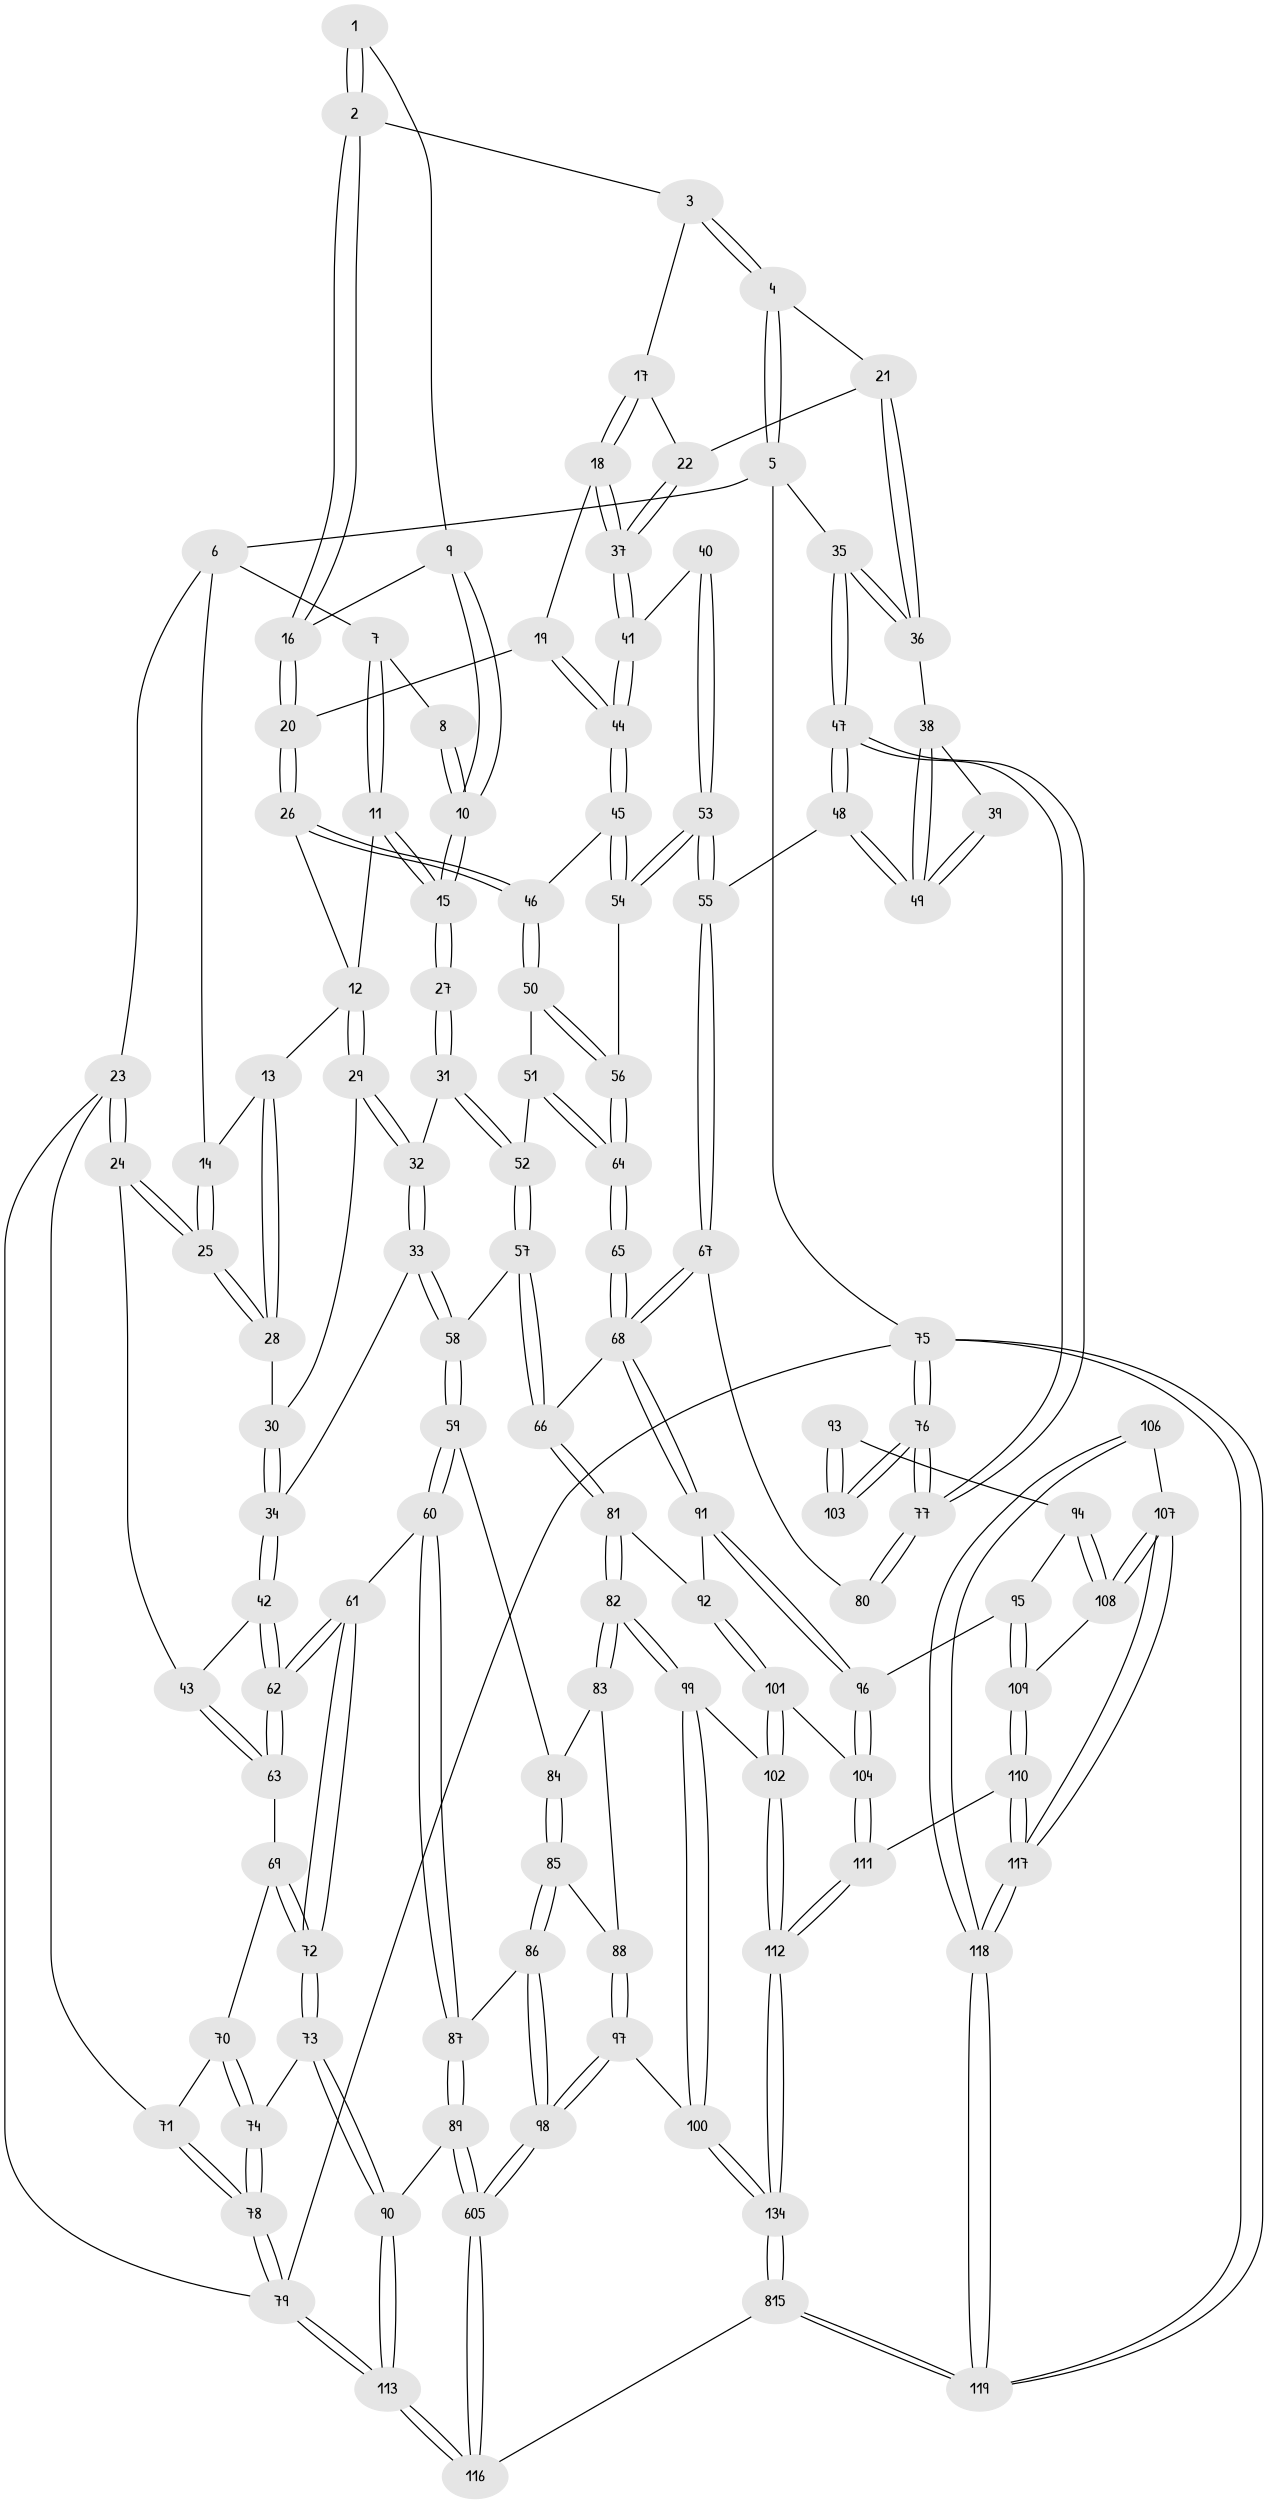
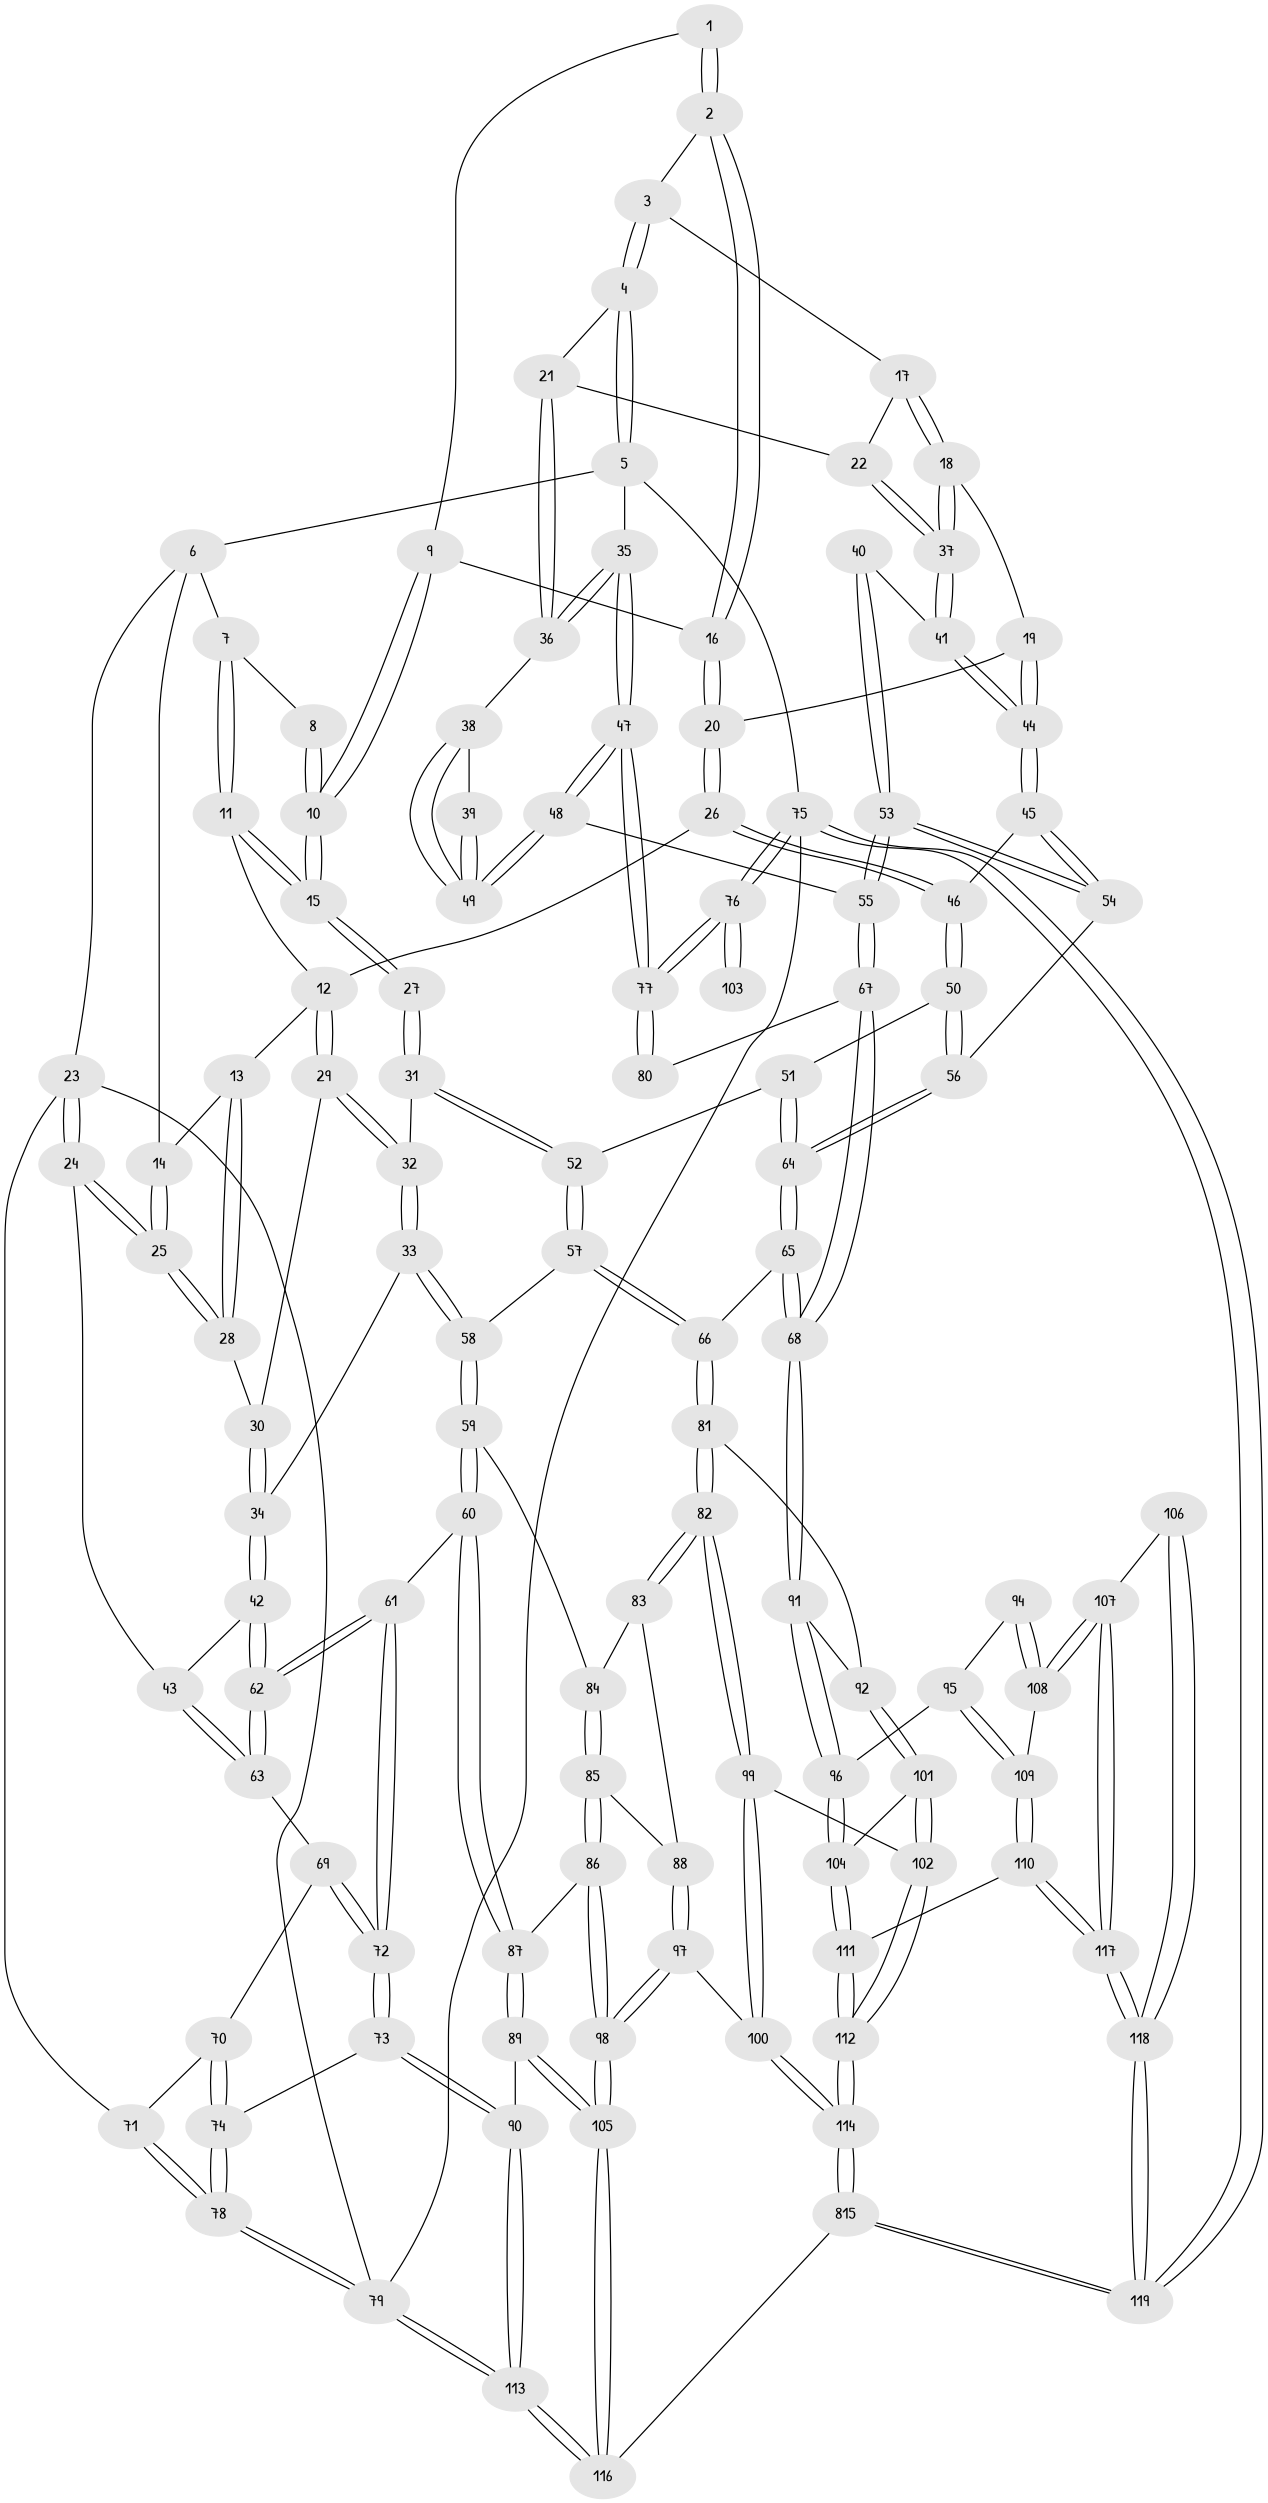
(580, 1383) -> (747, 1295)
(835, 1427) -> none
(475, 2214) -> (603, 2127)
(775, 2214) -> (846, 2127)
